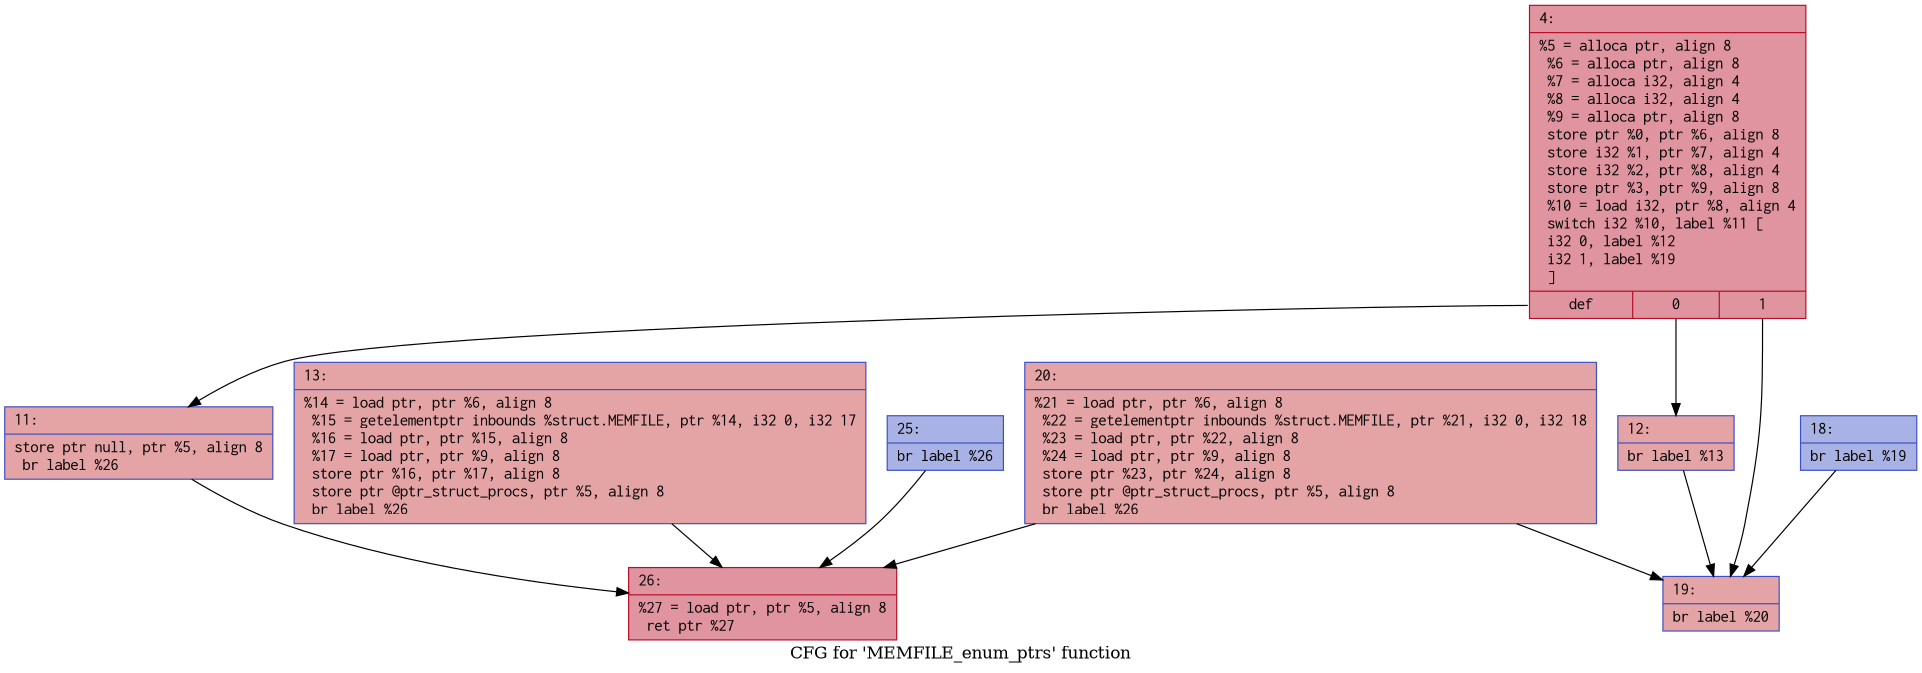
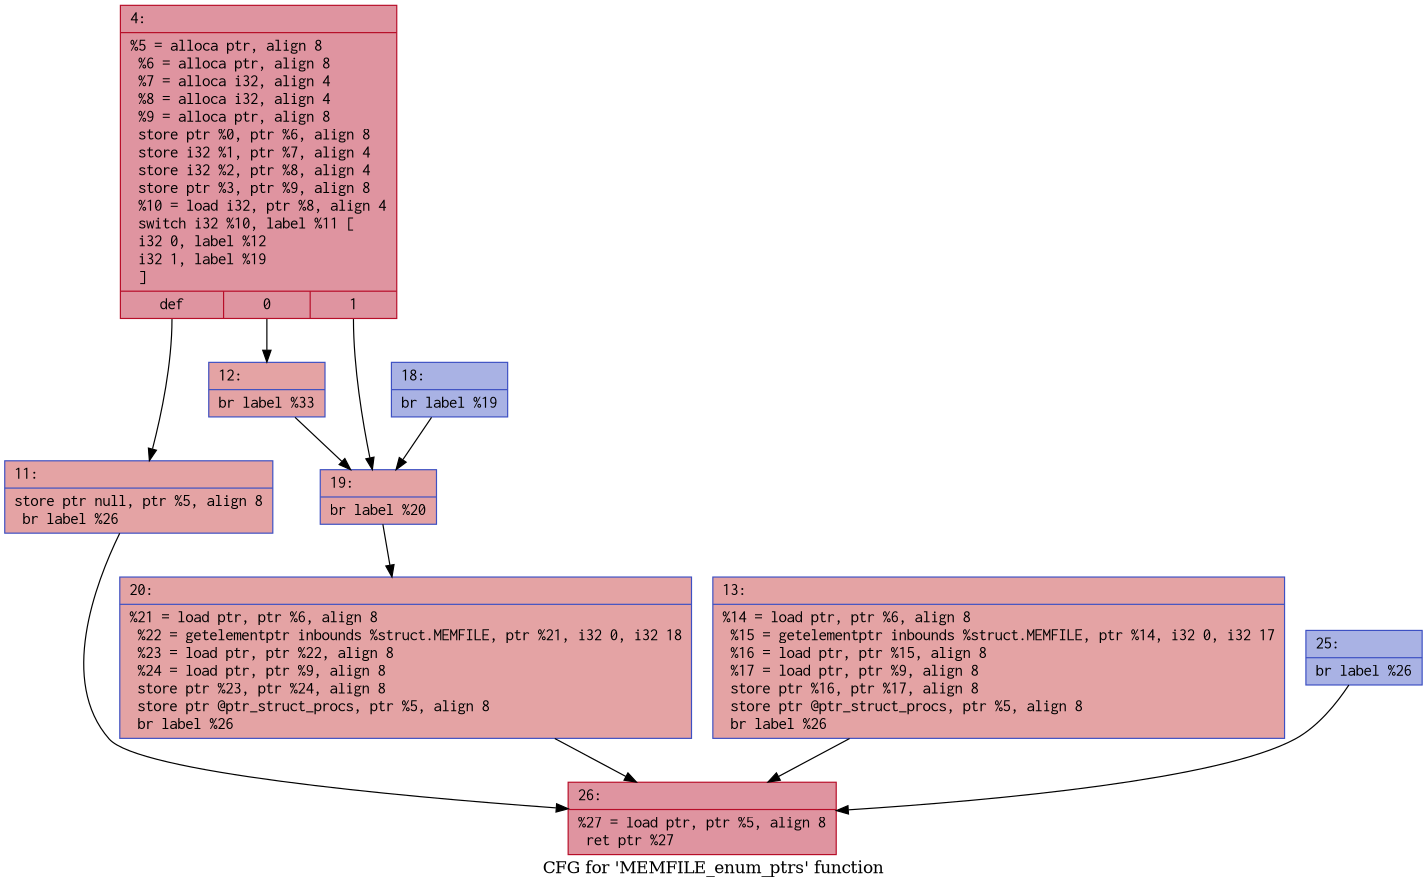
(1676, 456) -> (267, 403)
(1584, 550) -> (386, 545)
